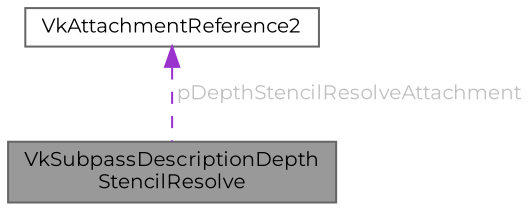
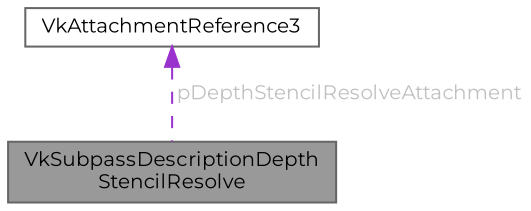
(172, 27) -> (172, 27)
